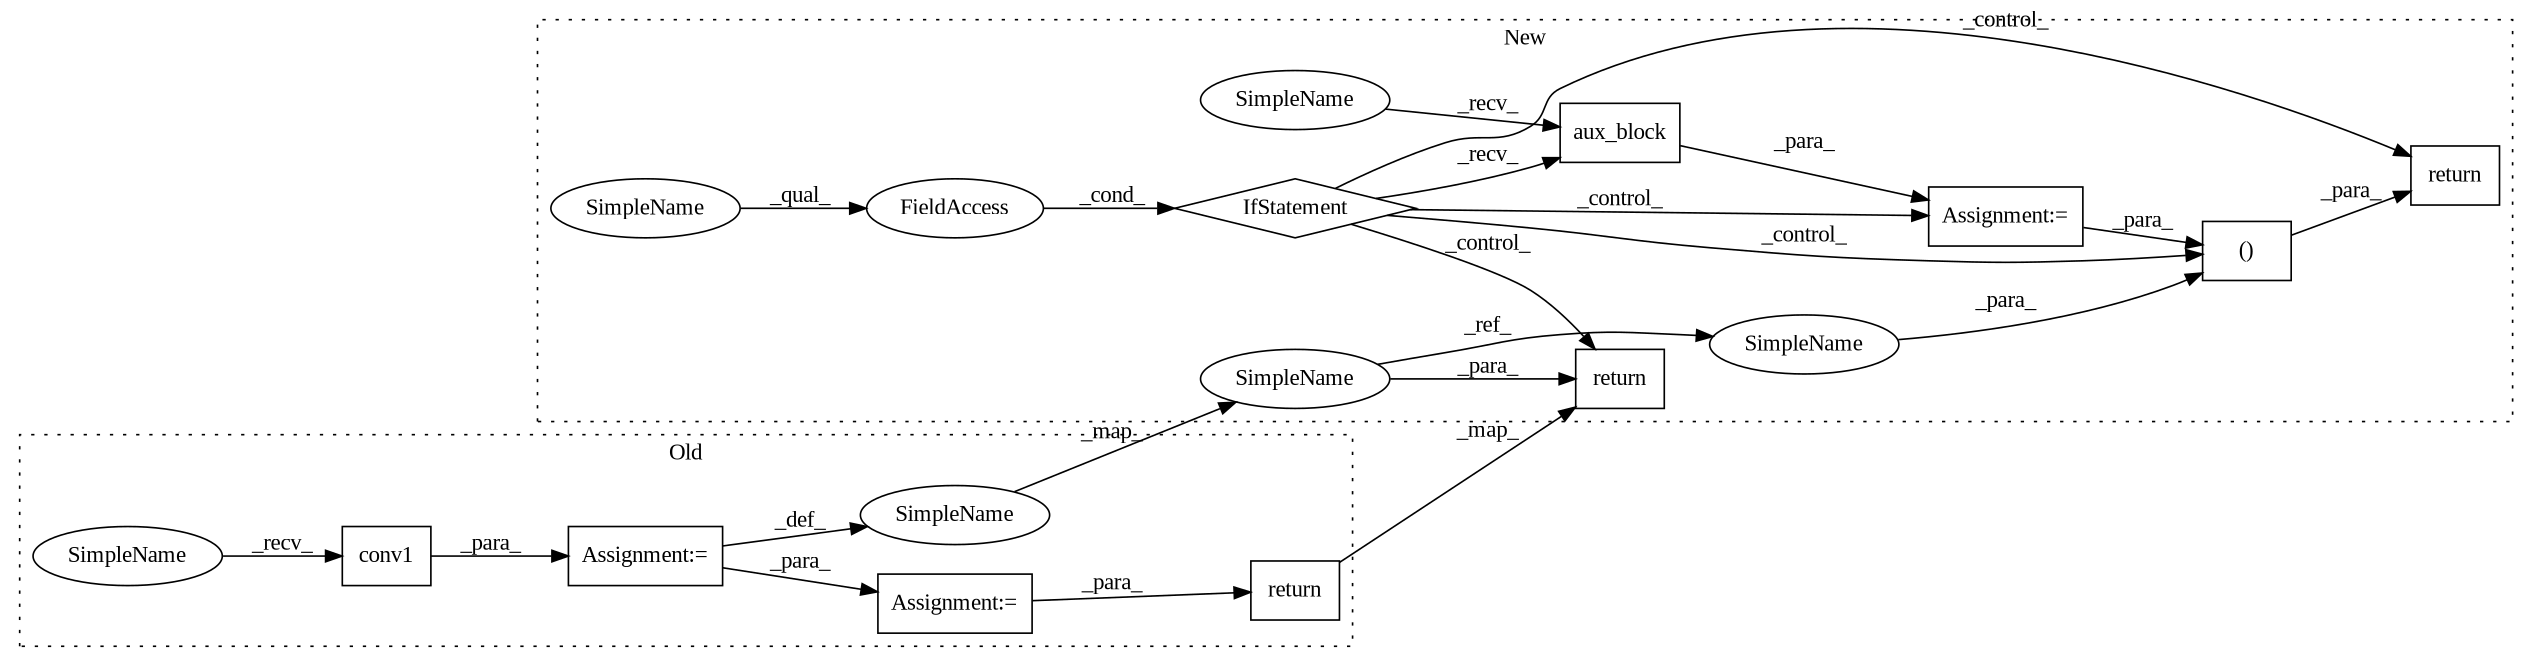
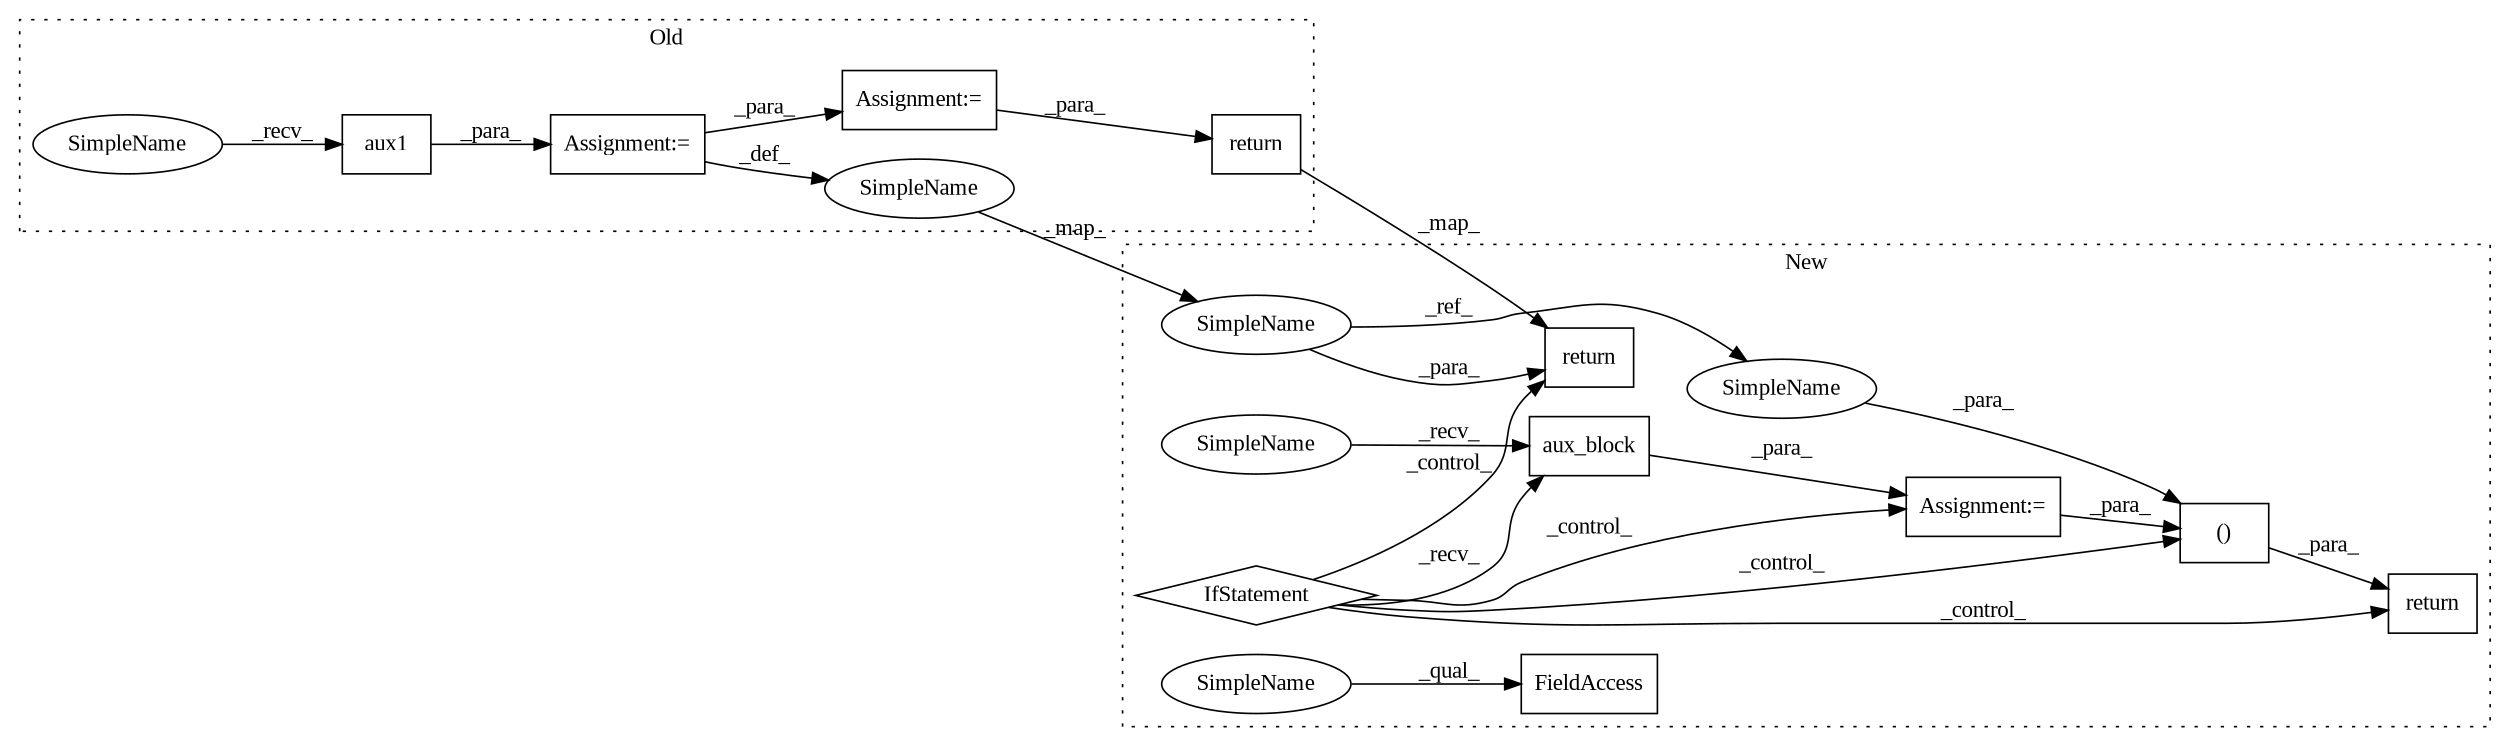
(955, 208) -> (1589, 684)
(1101, 208) -> none
(387, 556) -> (387, 144)
